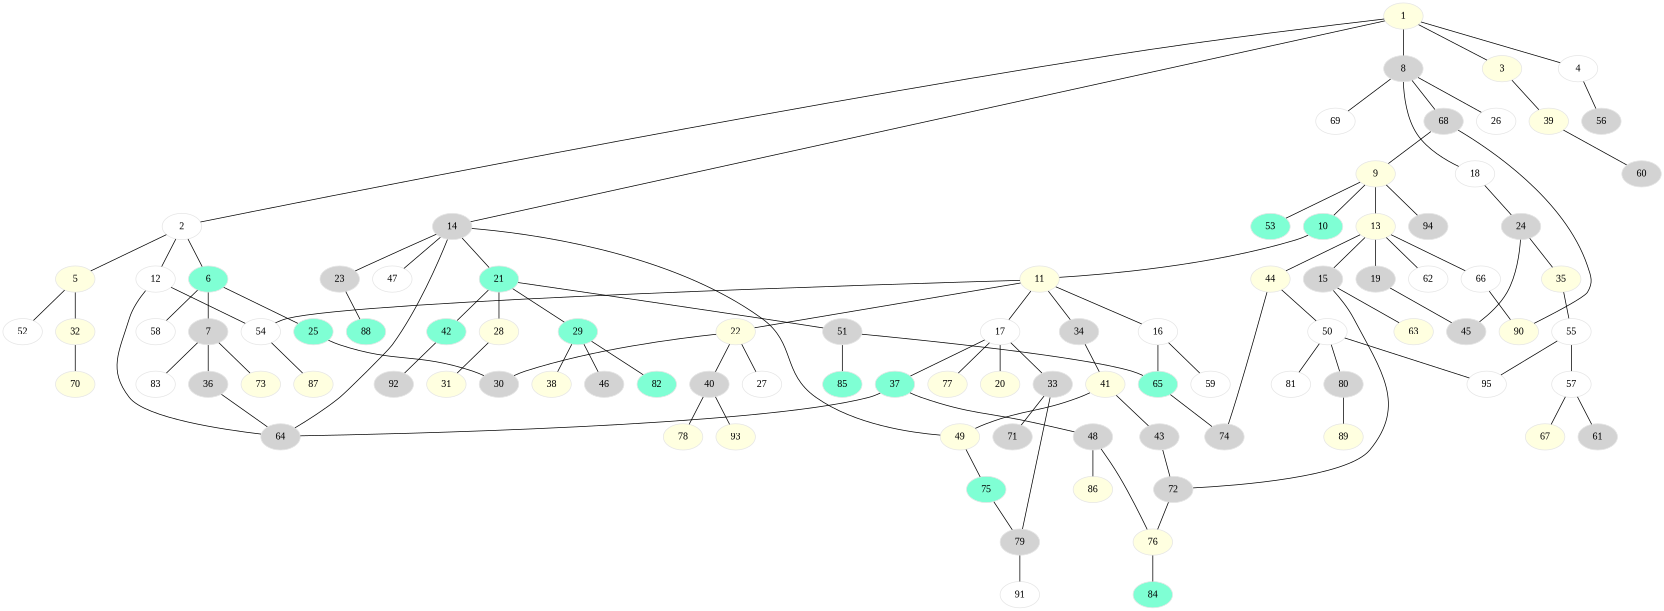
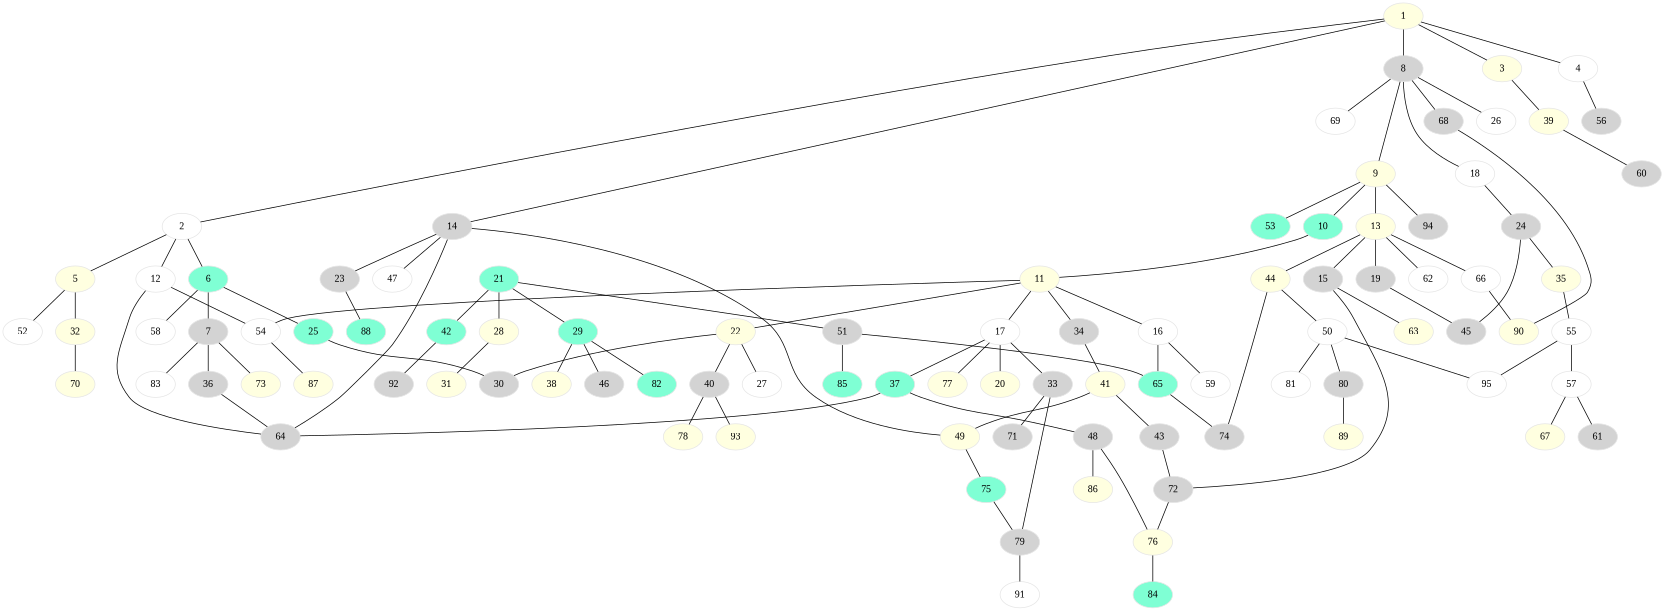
(1410, 148) -> (1390, 121)
(476, 253) -> none
